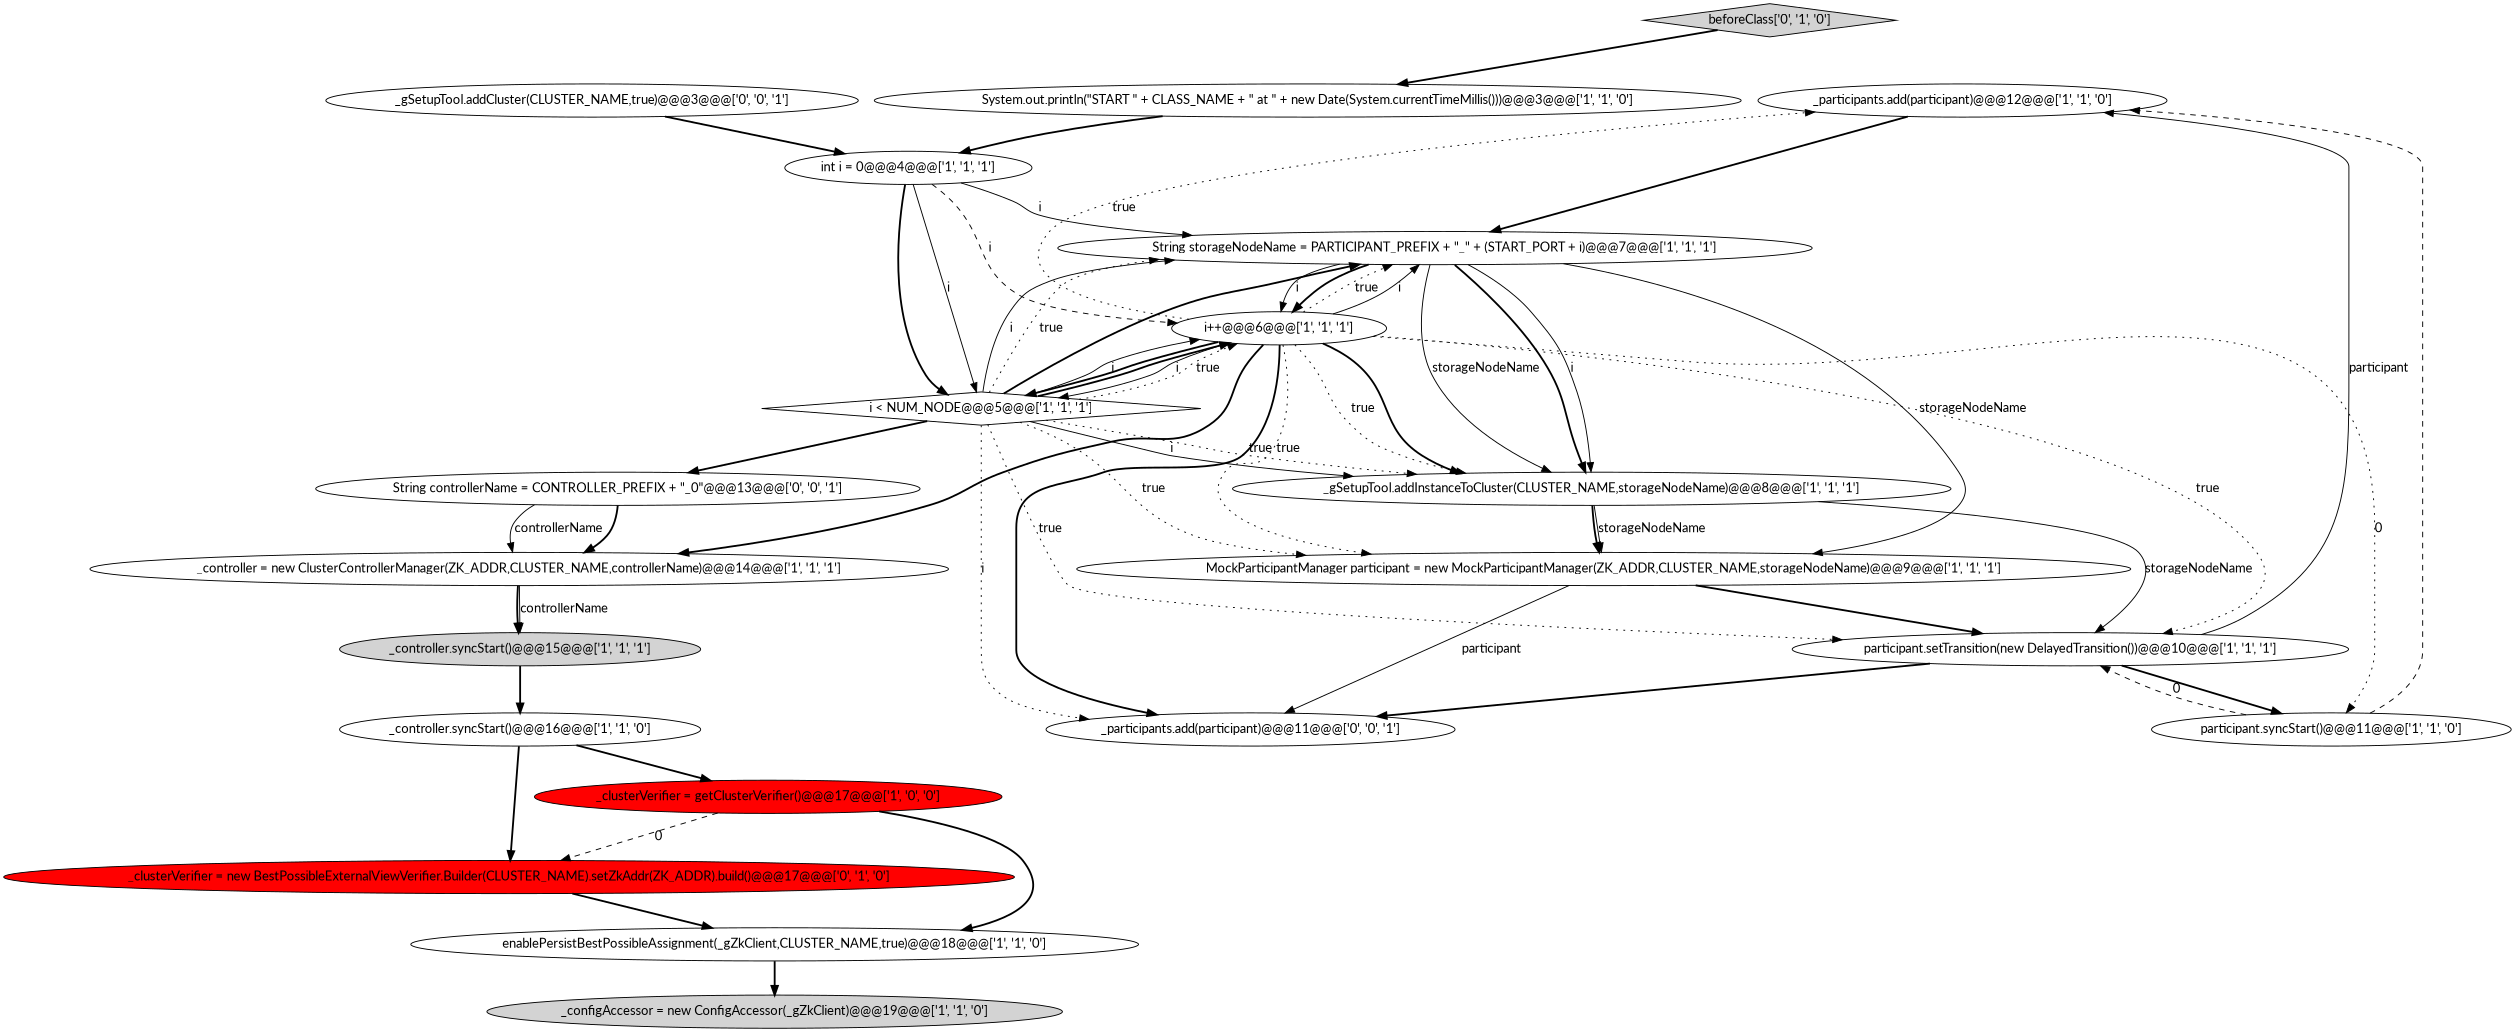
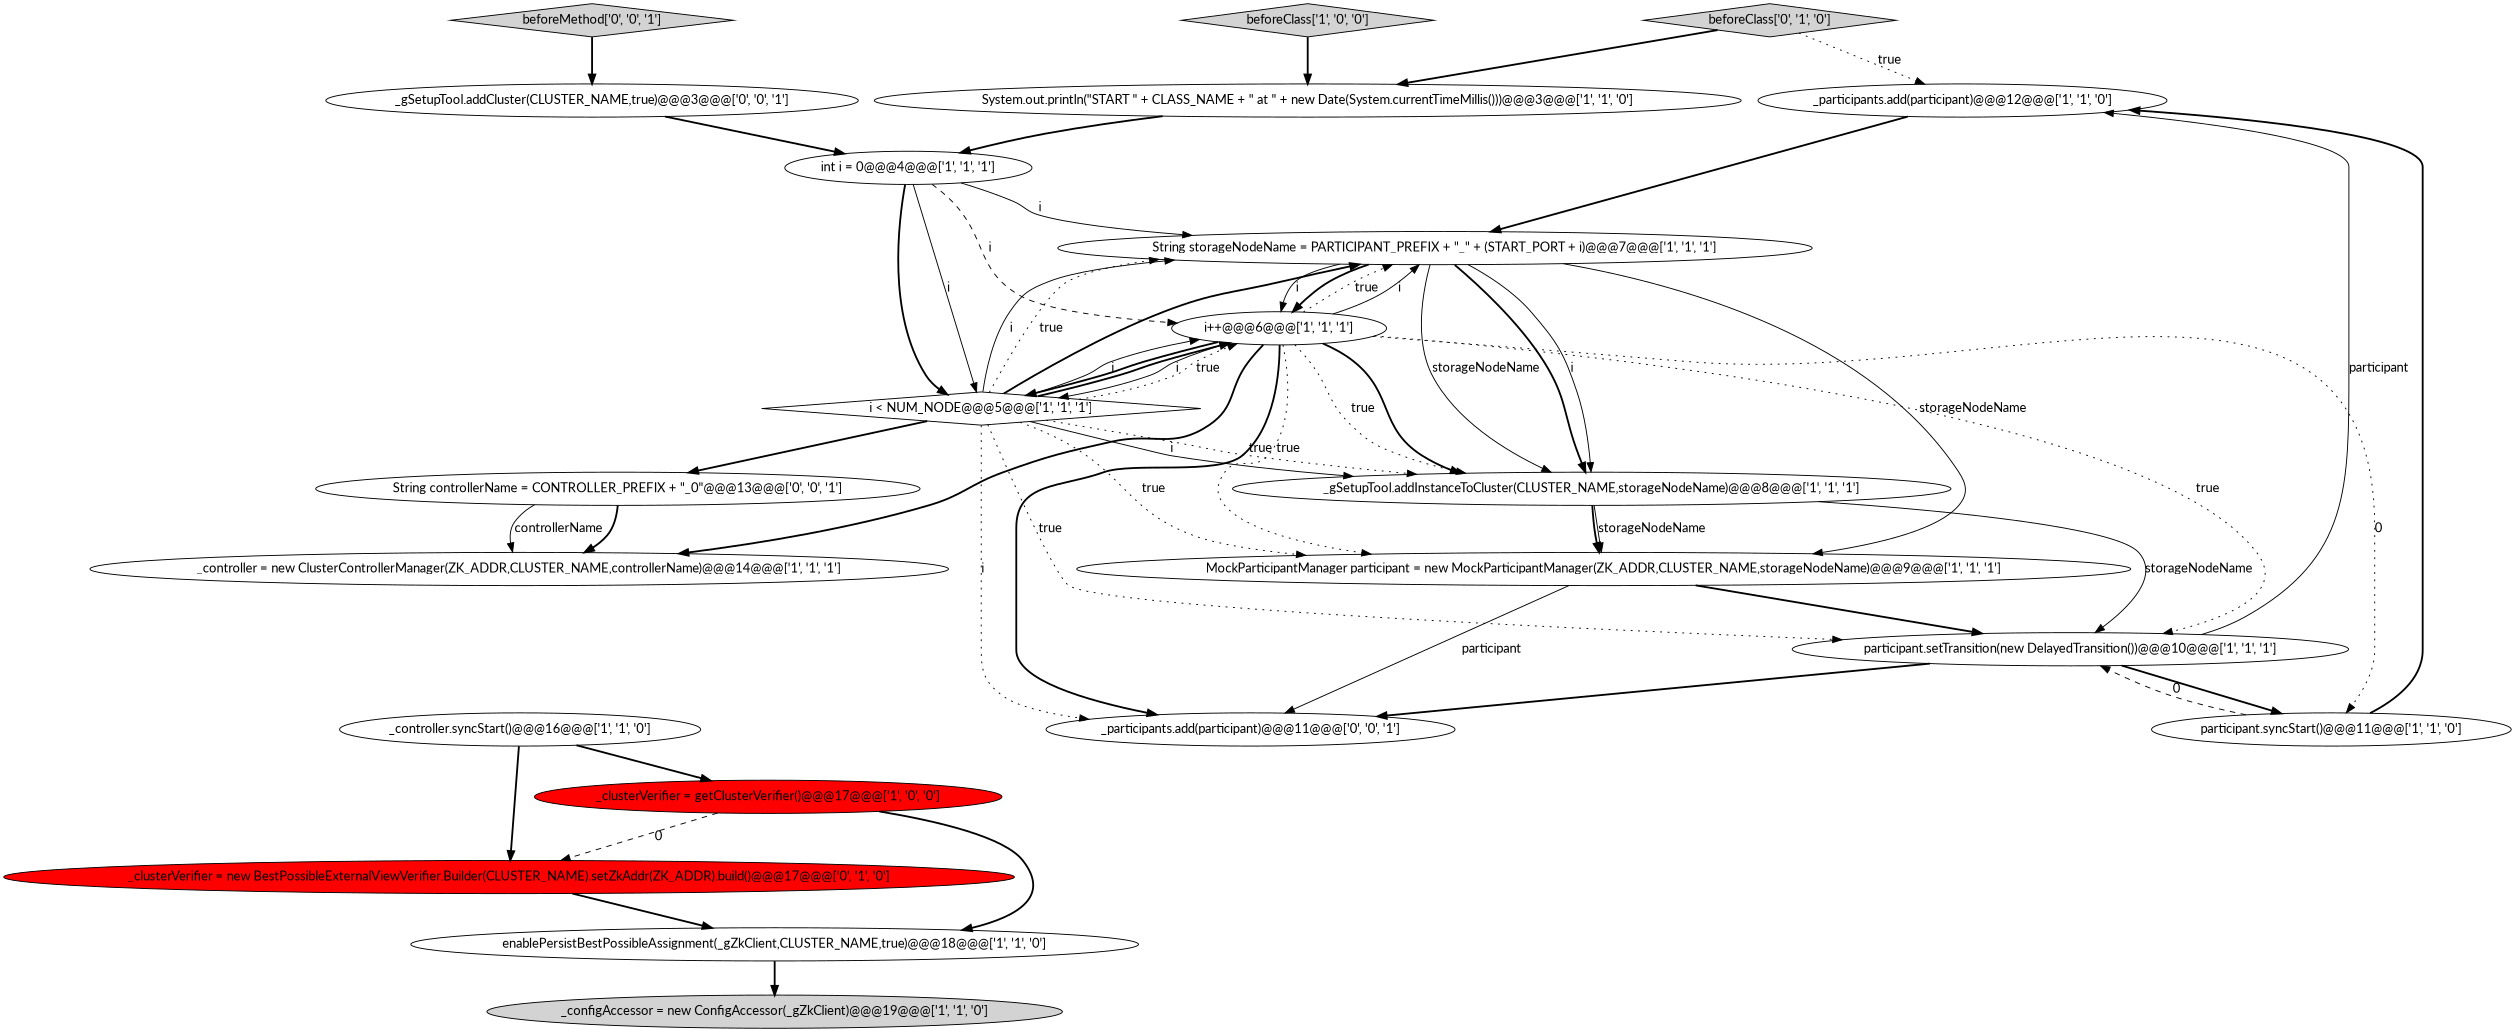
none -> (592, 20)
none -> (1308, 20)
(1324, 163) -> (1857, 57)
(2423, 305) -> (2423, 305)
(520, 649) -> none
